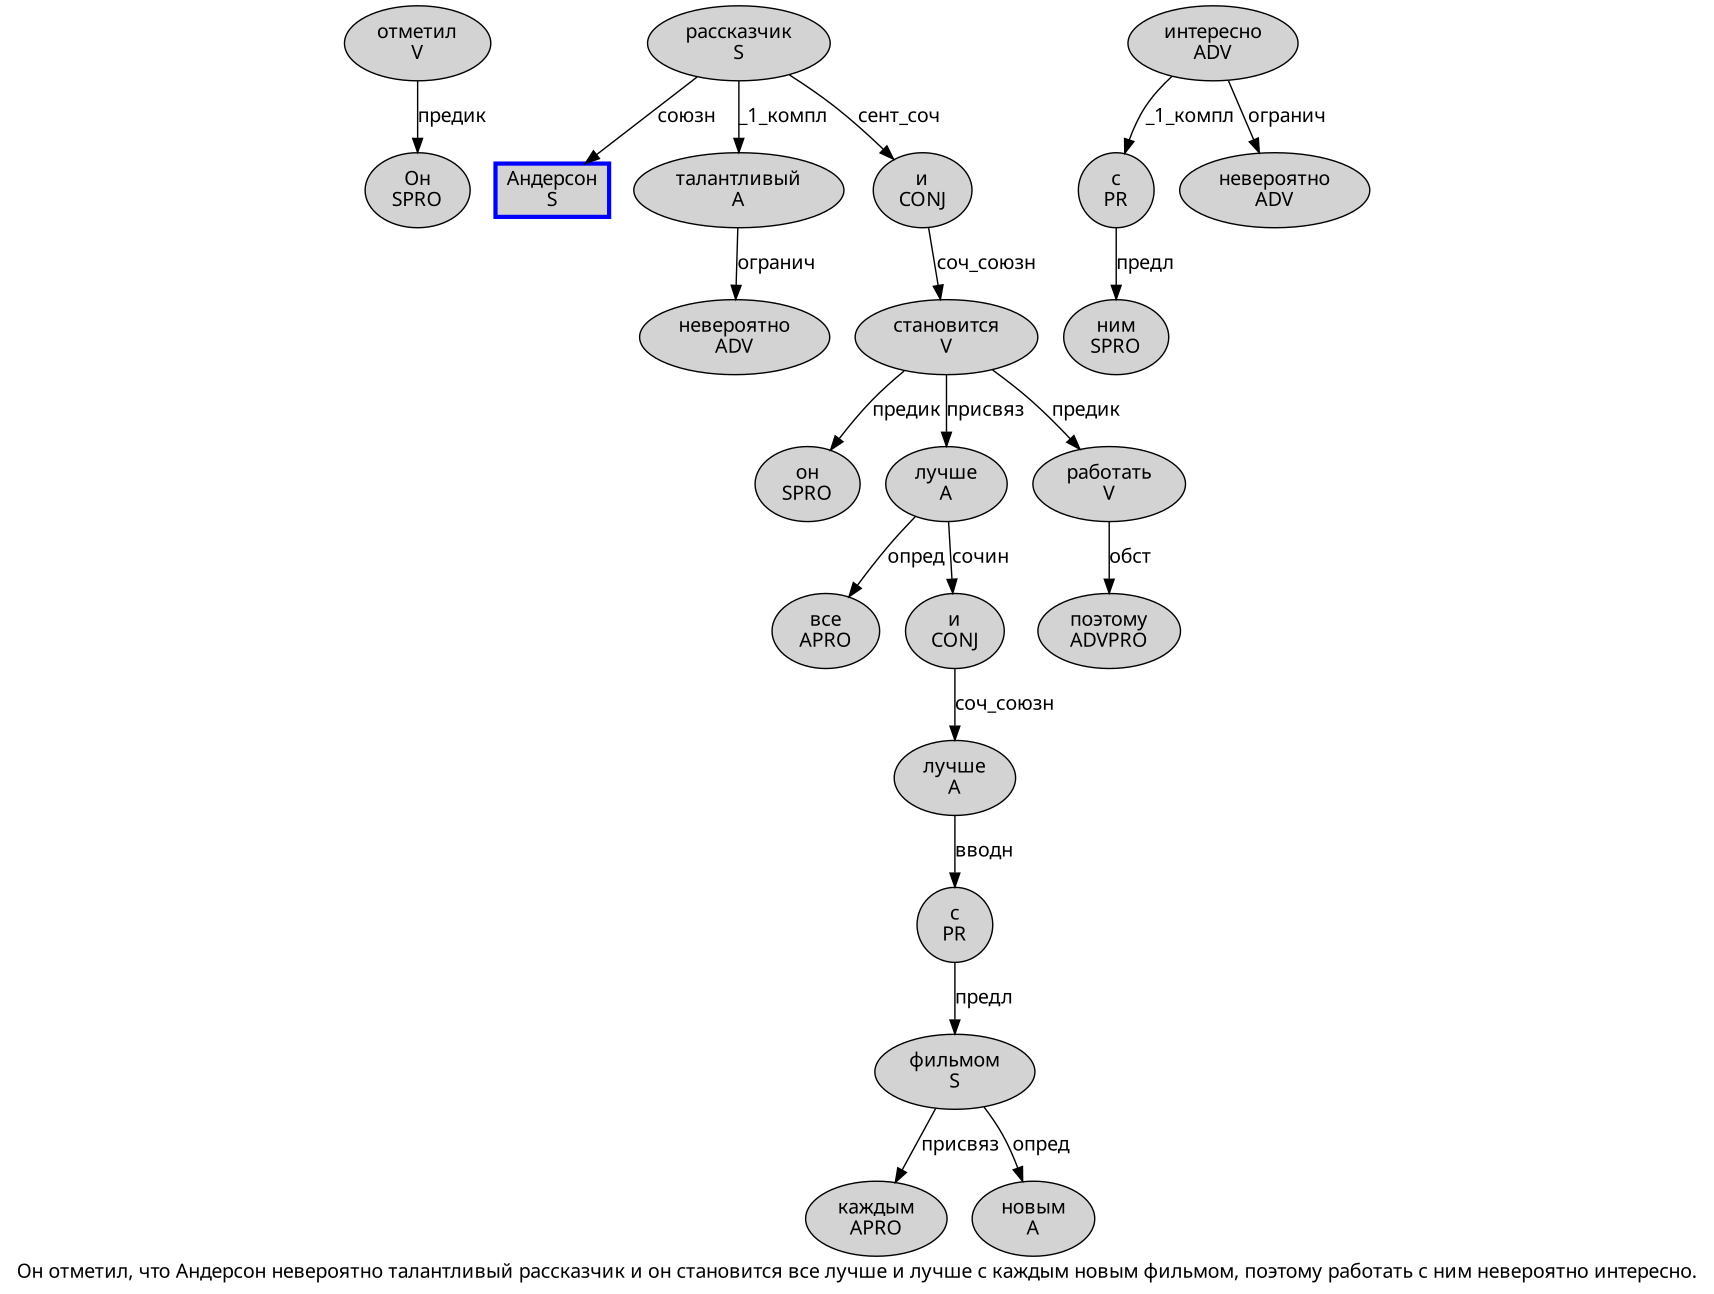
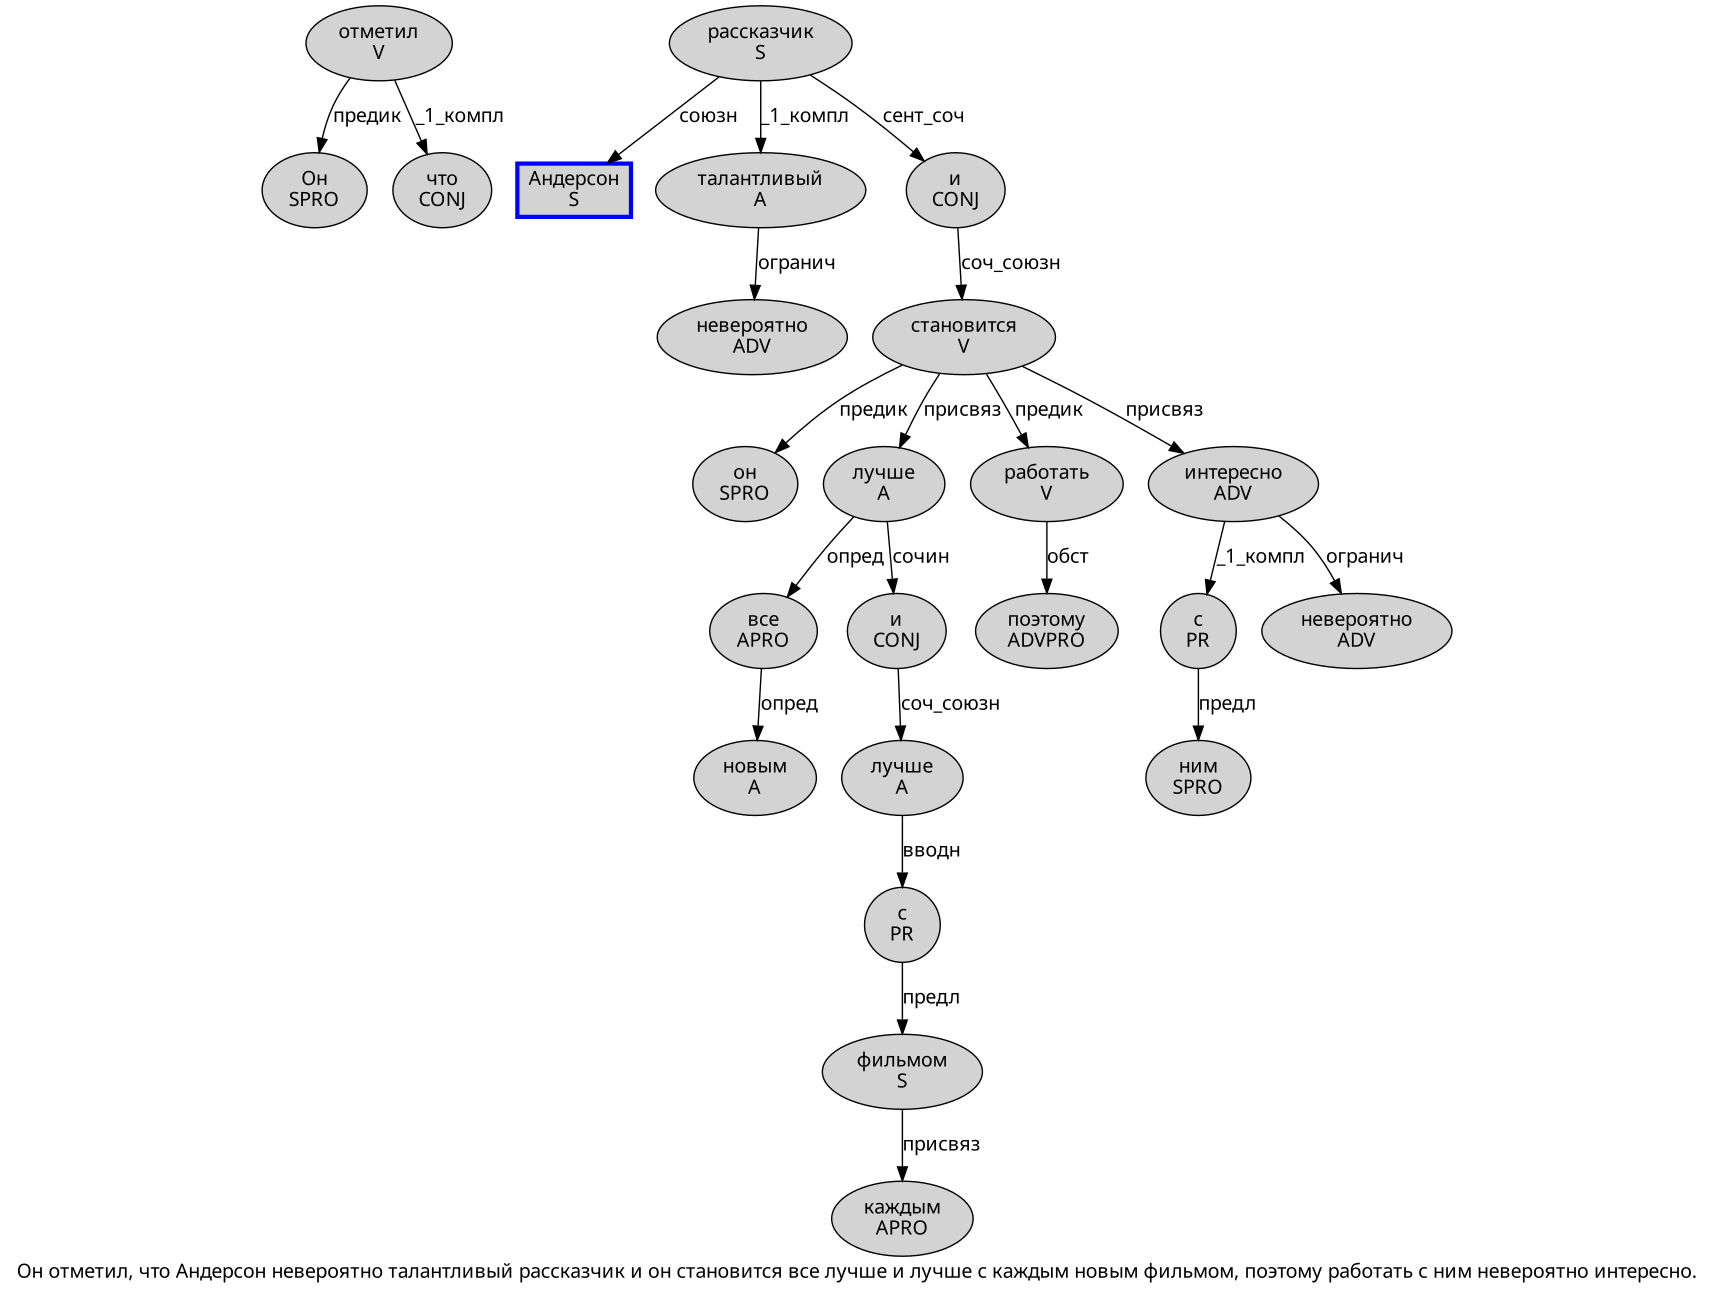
none -> (442, 190)
none -> (1097, 405)
(1003, 1136) -> (760, 697)
